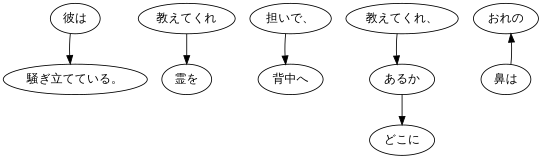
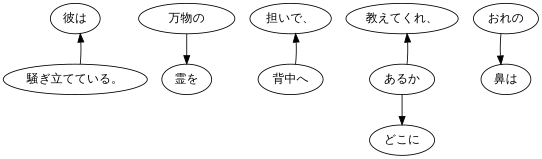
(187, 19) -> (187, 19)
(70, 45) -> (81, 53)
(285, 45) -> (296, 53)
(396, 45) -> (408, 53)
(512, 53) -> (500, 45)
